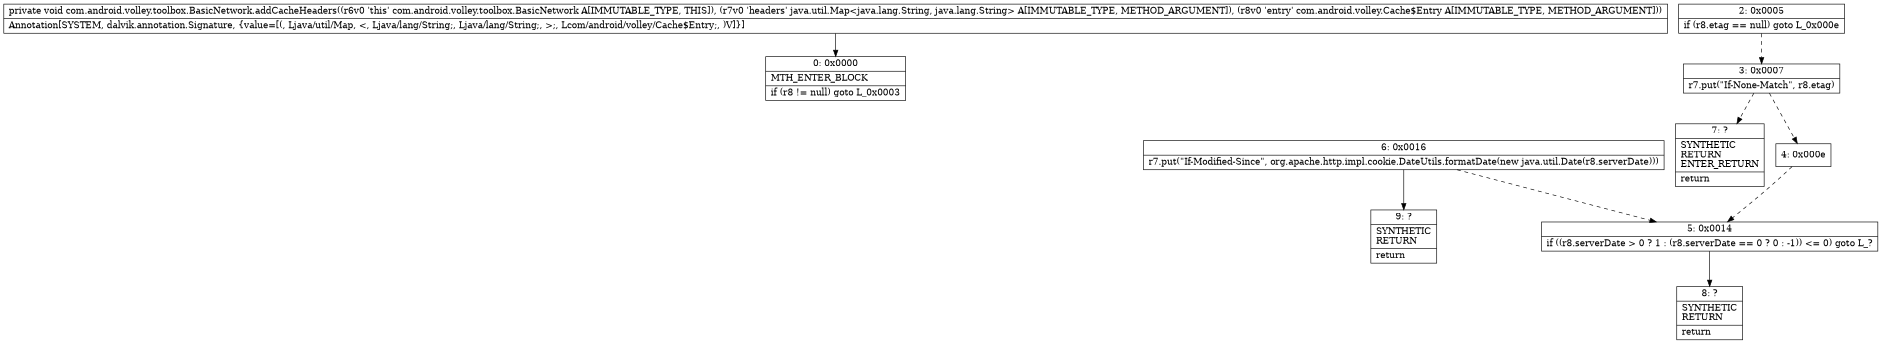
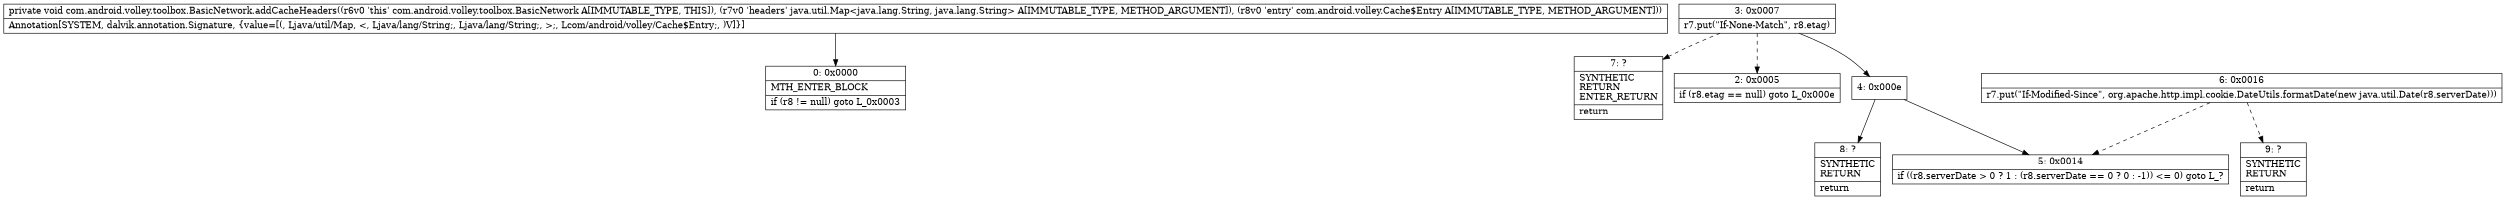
(1762, 45) -> (1757, 50)
(1782, 116) -> (1834, 49)
(1404, 187) -> (2254, 120)
(1763, 193) -> (1963, 126)
(1710, 266) -> (1868, 118)
